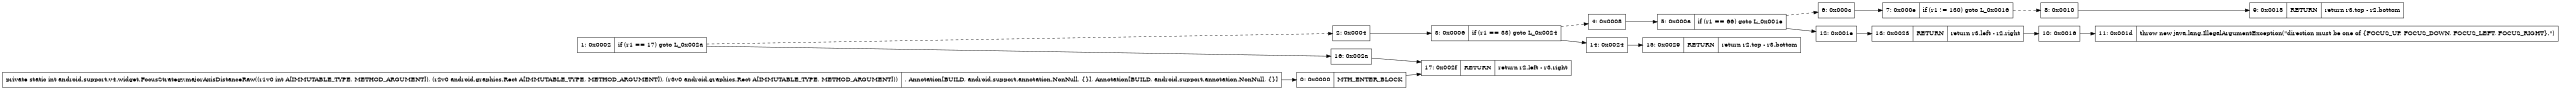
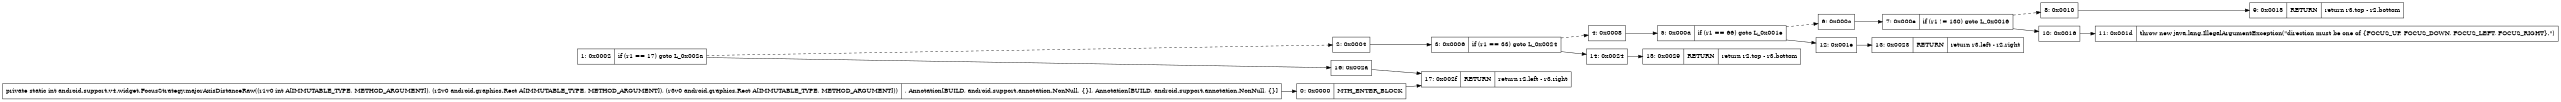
(2029, 34) -> (2024, 30)
